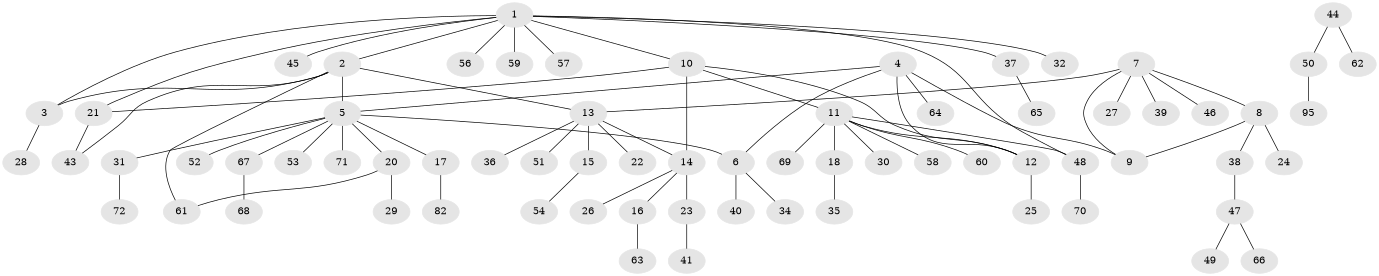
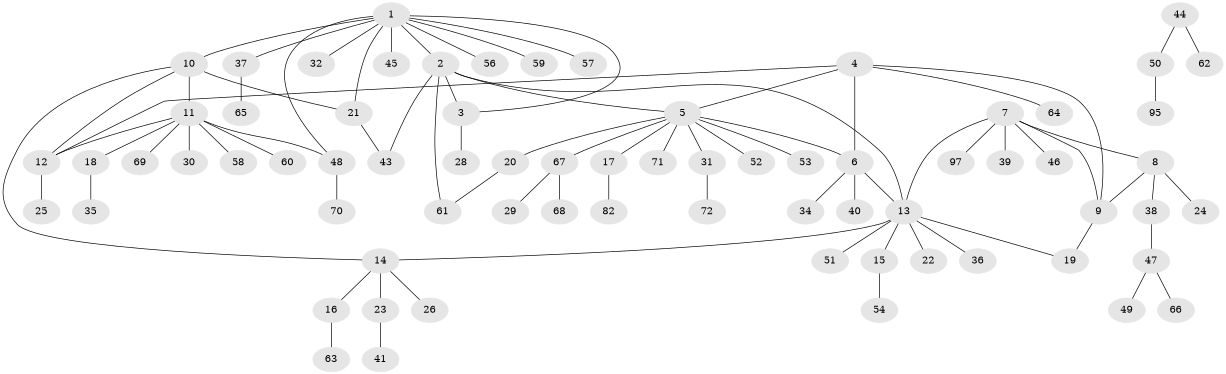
(1112, 113) -> (956, 163)
(392, 187) -> (535, 187)
none -> (879, 187)
none -> (1070, 261)
